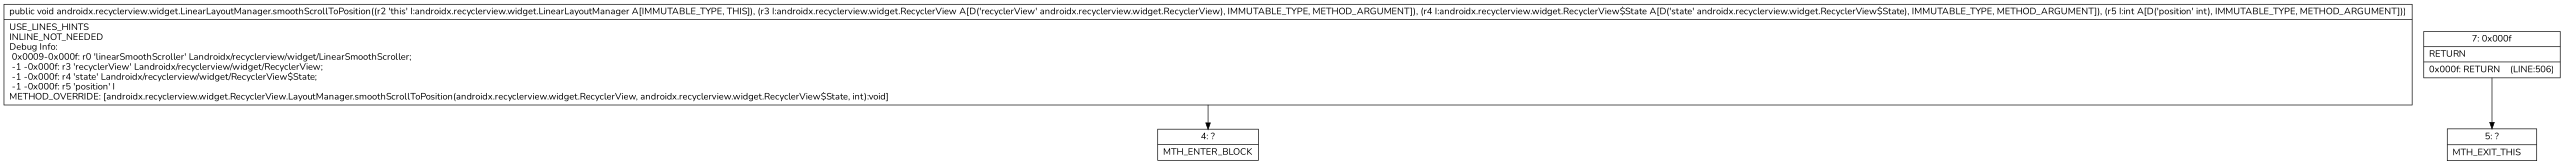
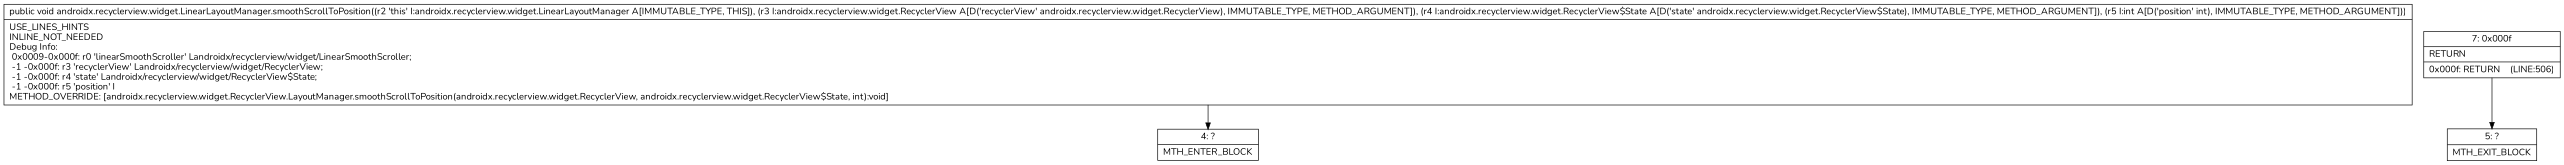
(2487, 152) -> (2492, 152)
